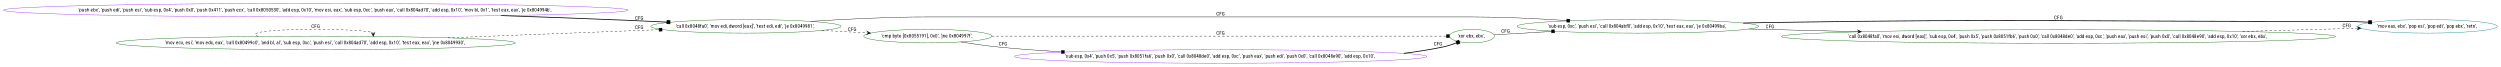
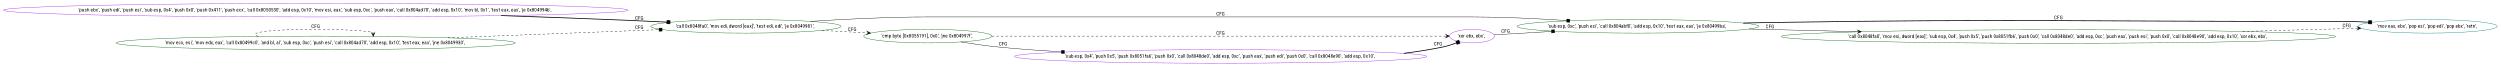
(1219, 36) -> (1219, 36)
(1472, 36) -> (1472, 36)
